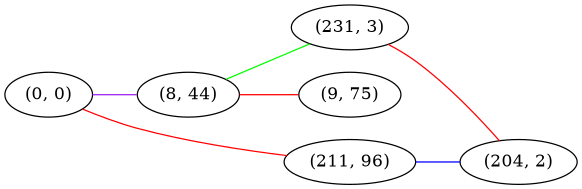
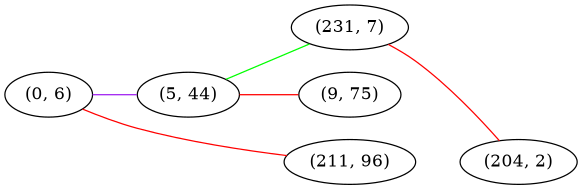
(350, 27) -> (350, 27)
(49, 95) -> (49, 95)
(188, 95) -> (188, 95)
(438, 162) -> none
